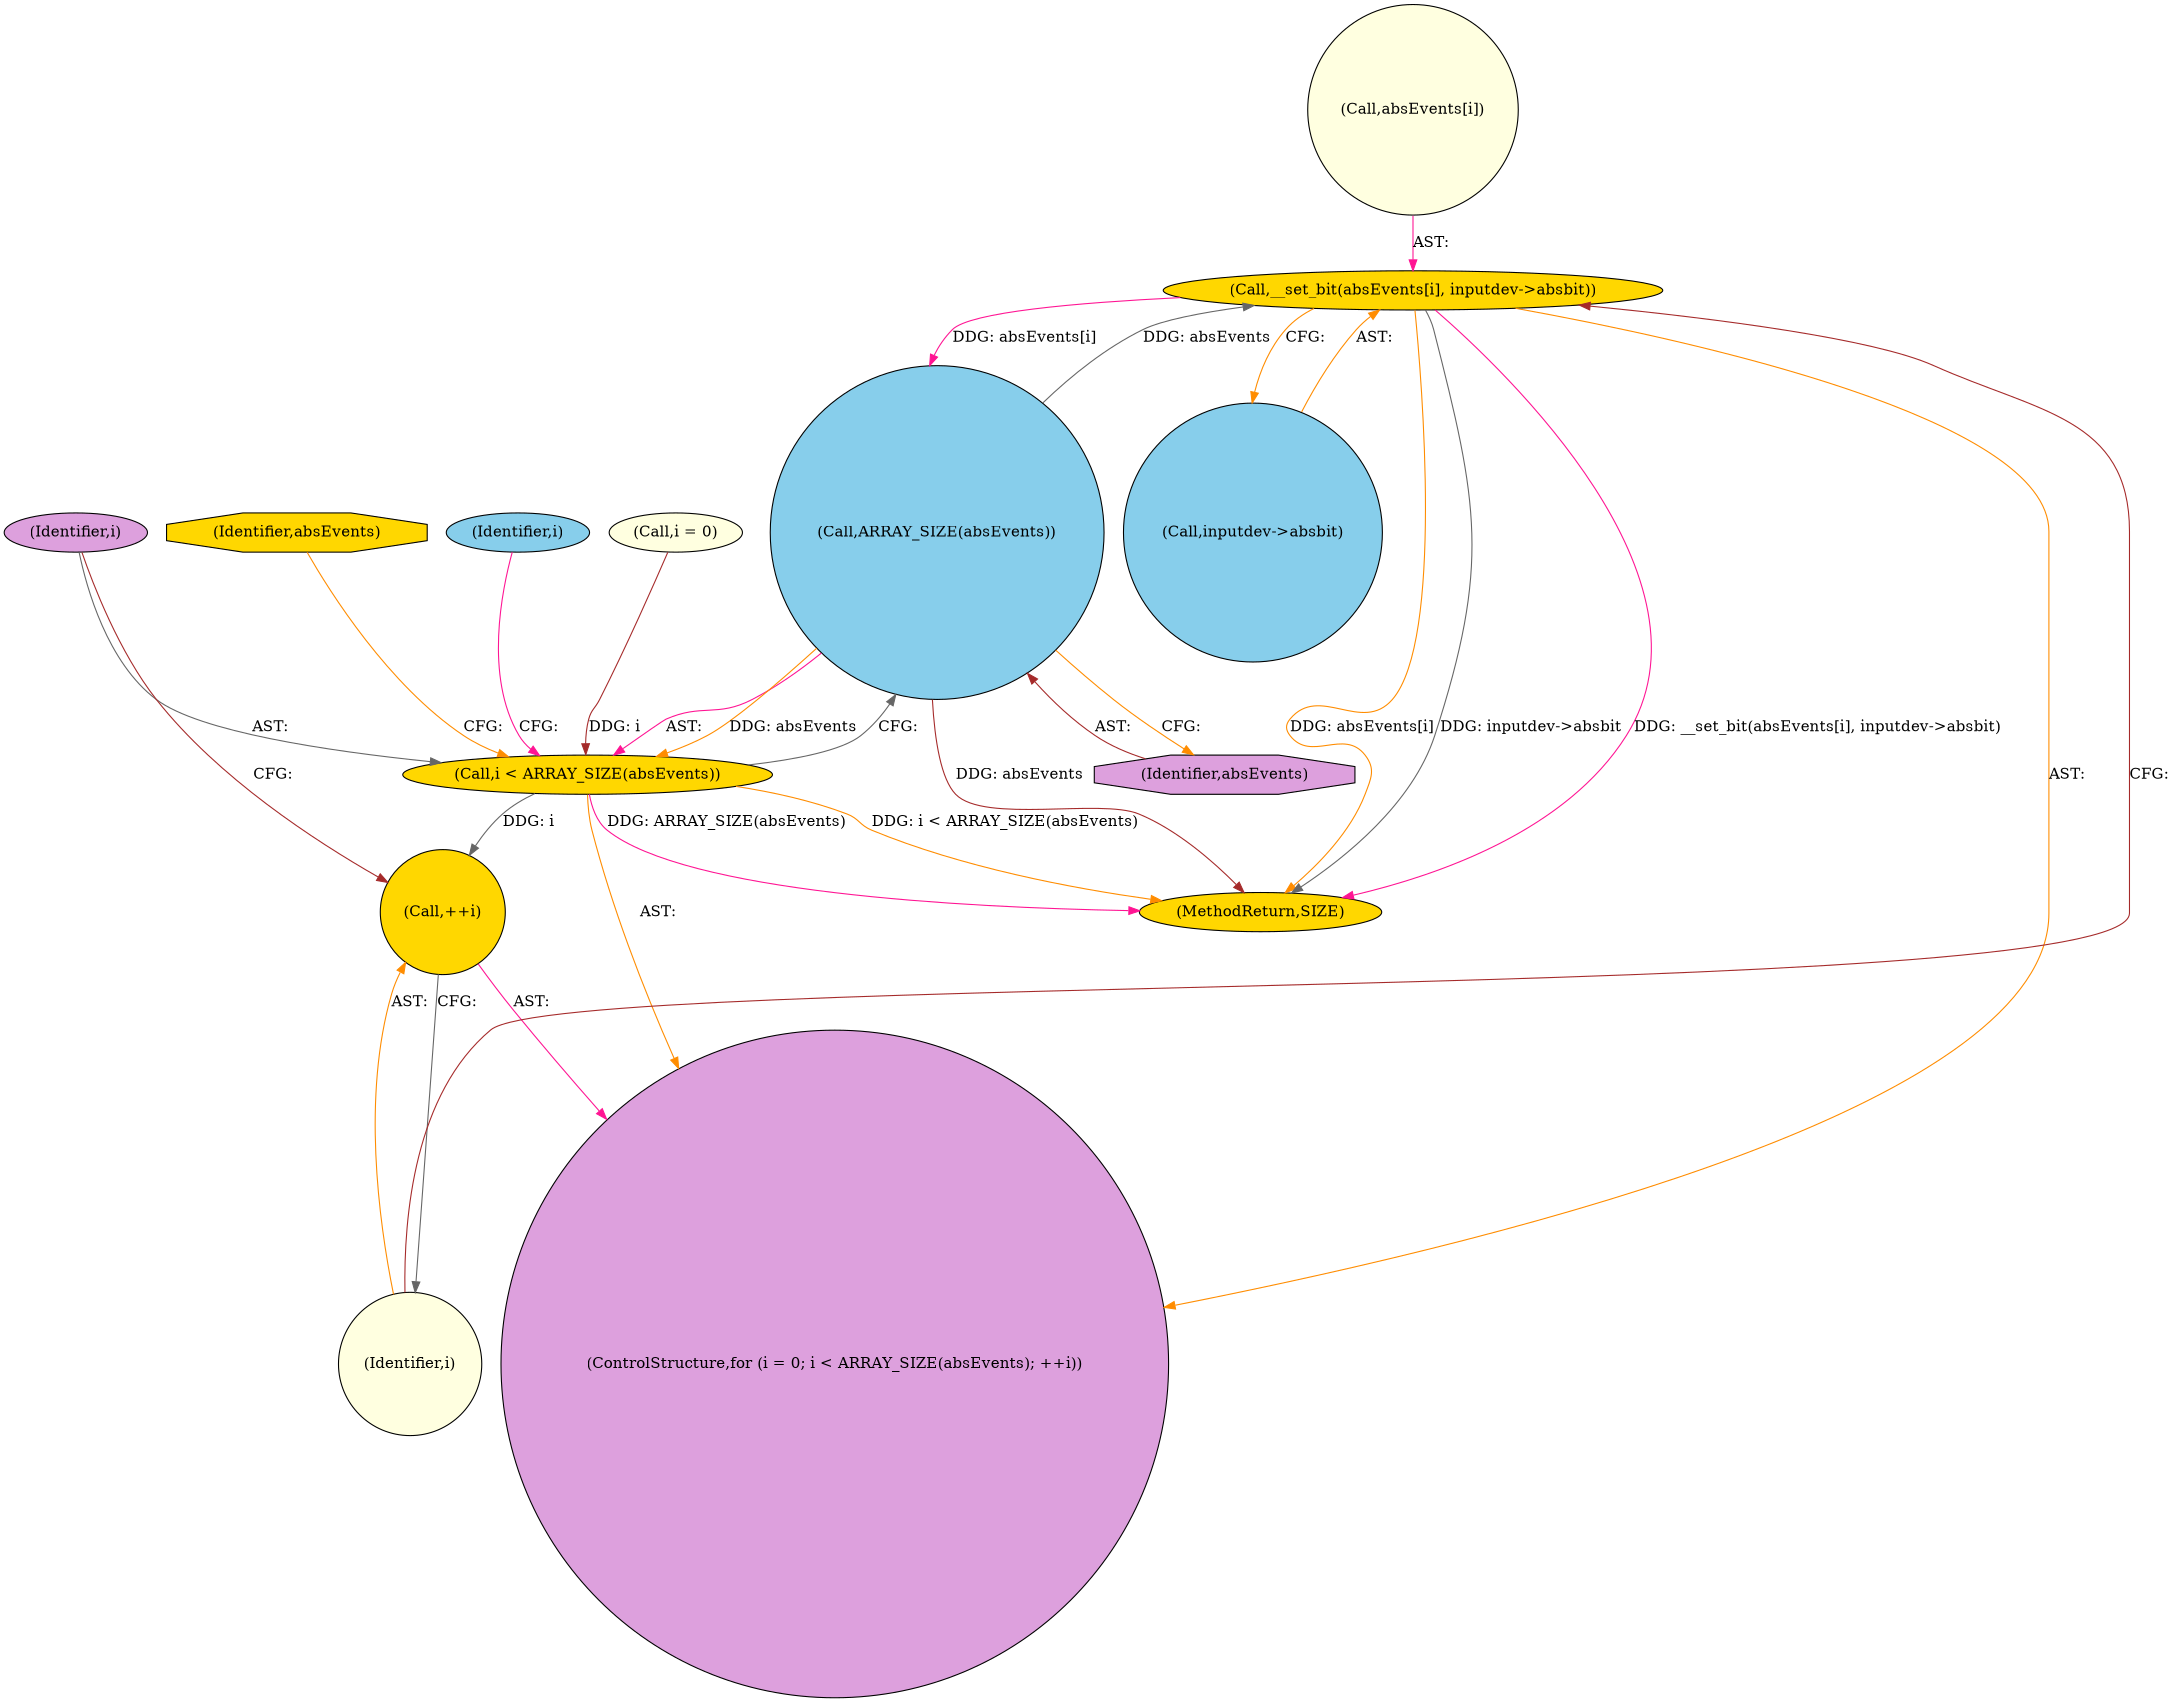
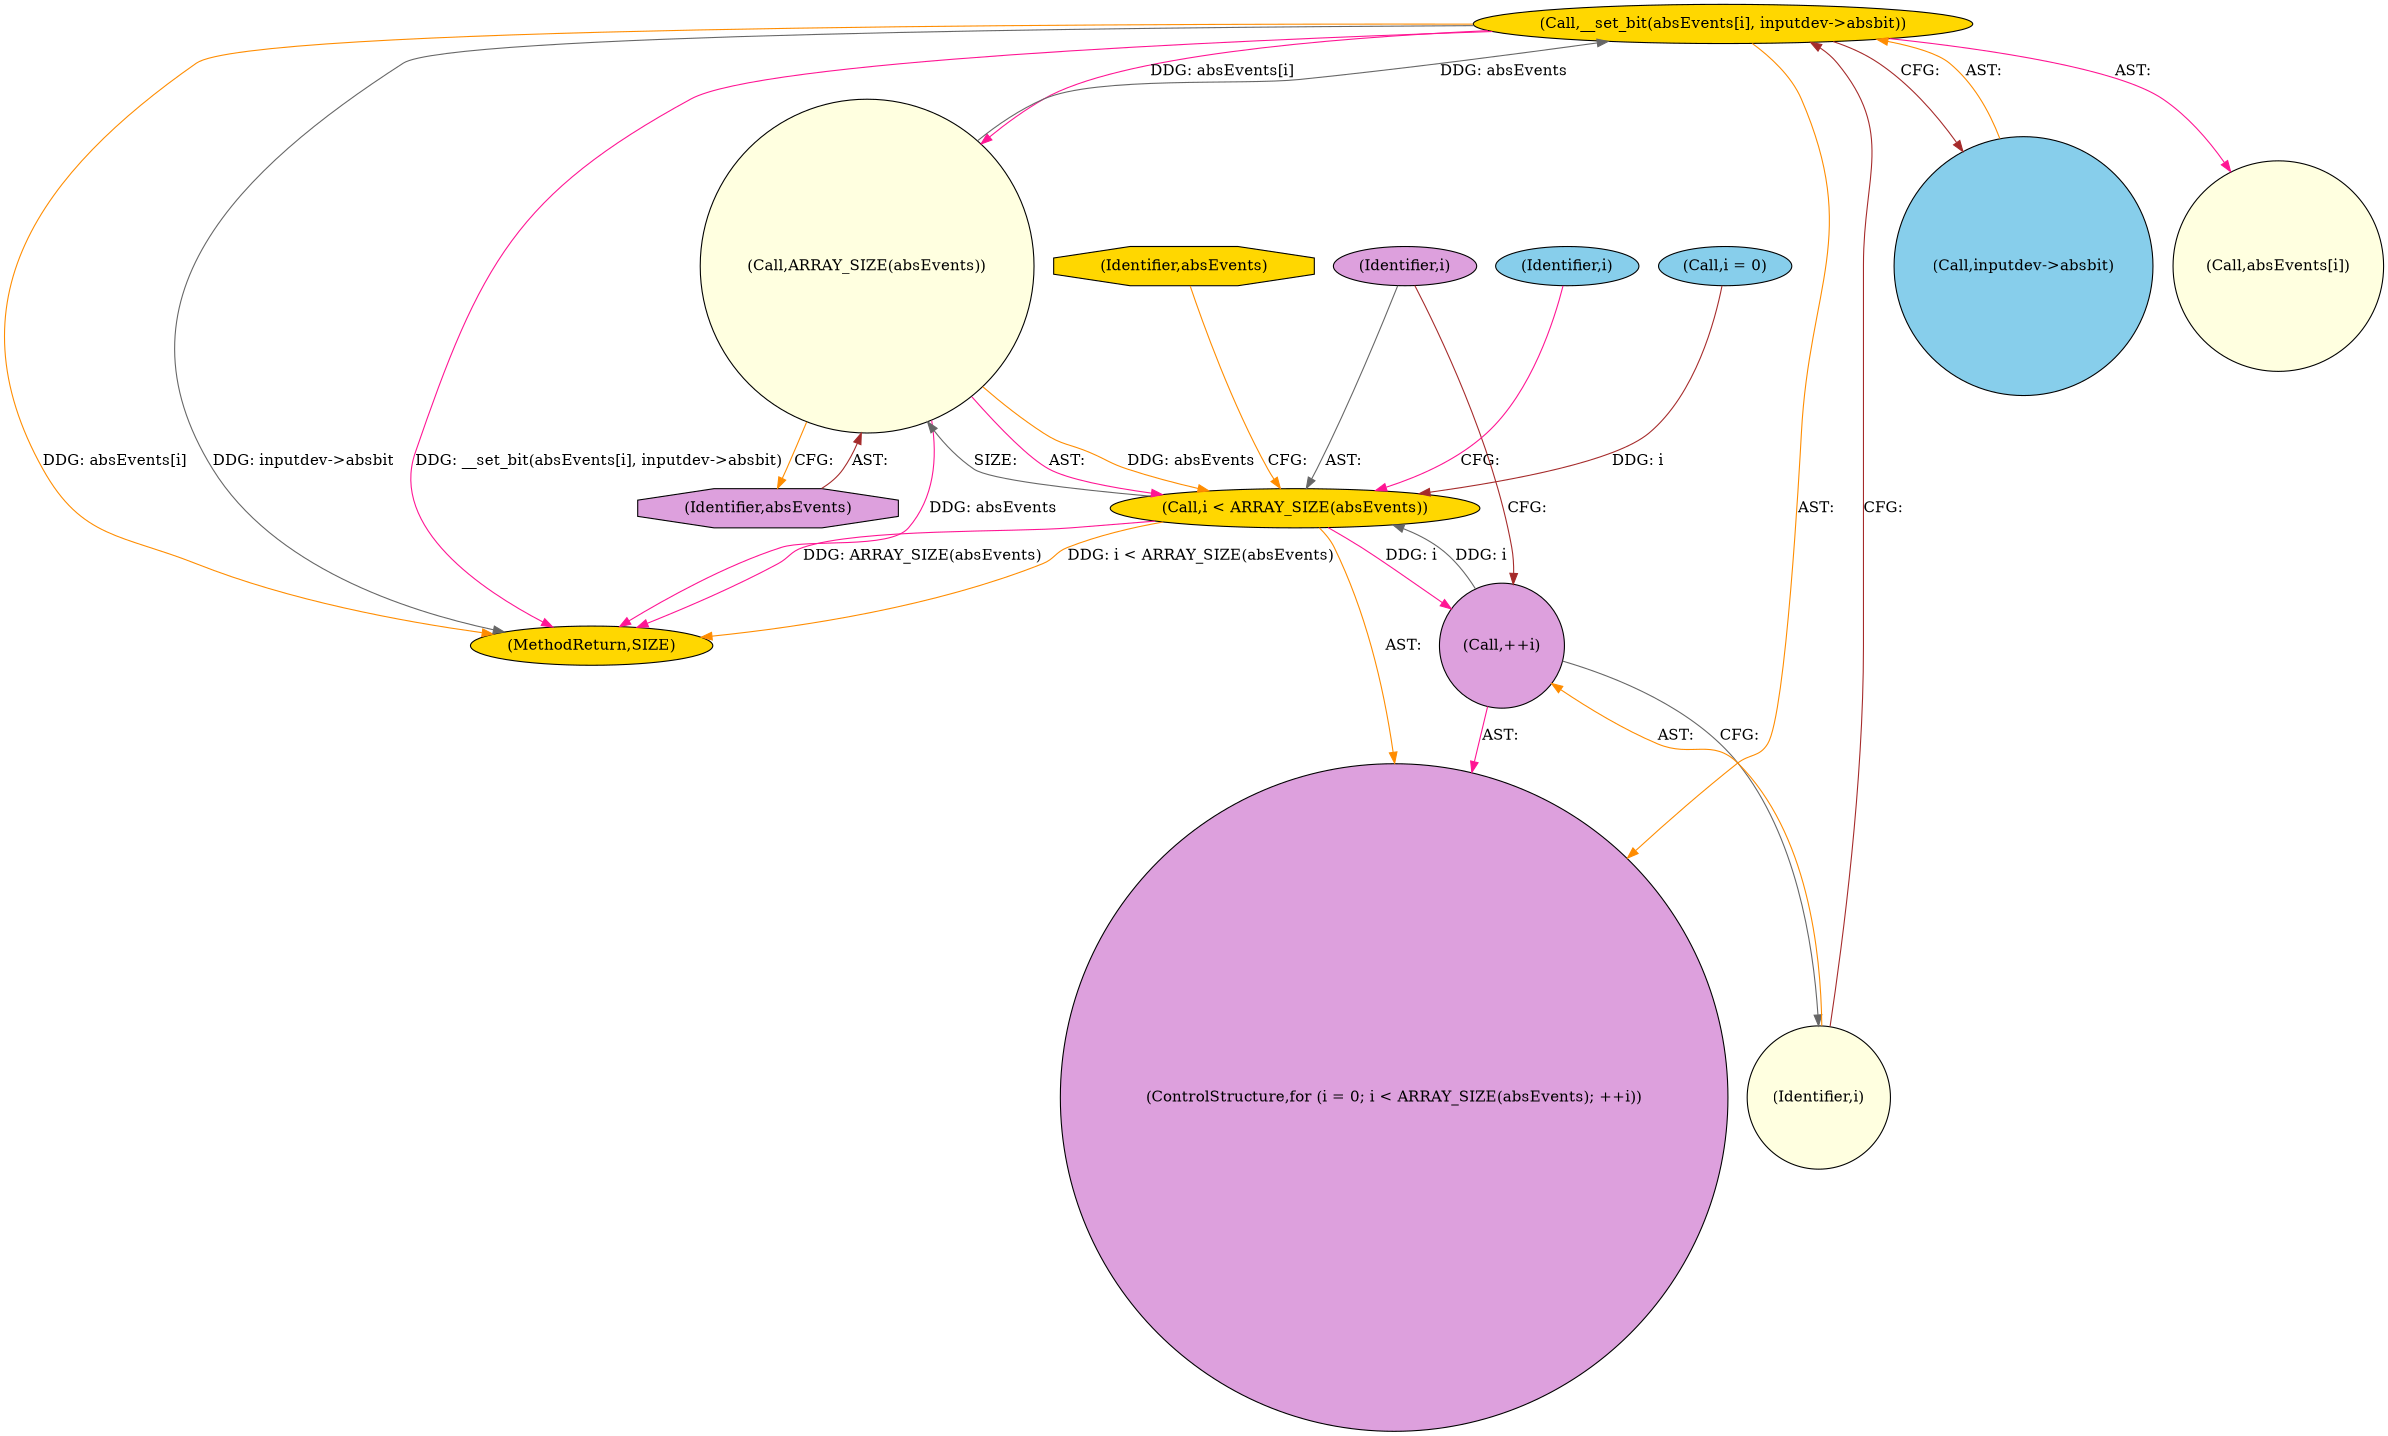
(1413, 238) -> (2072, 67)
(1275, 344) -> (1903, 82)
(676, 533) -> (1725, 266)
(937, 533) -> (867, 266)
none -> (1445, 552)
(901, 727) -> (998, 461)
(1057, 809) -> (787, 546)
(501, 815) -> (1386, 564)
(443, 912) -> (1502, 646)
